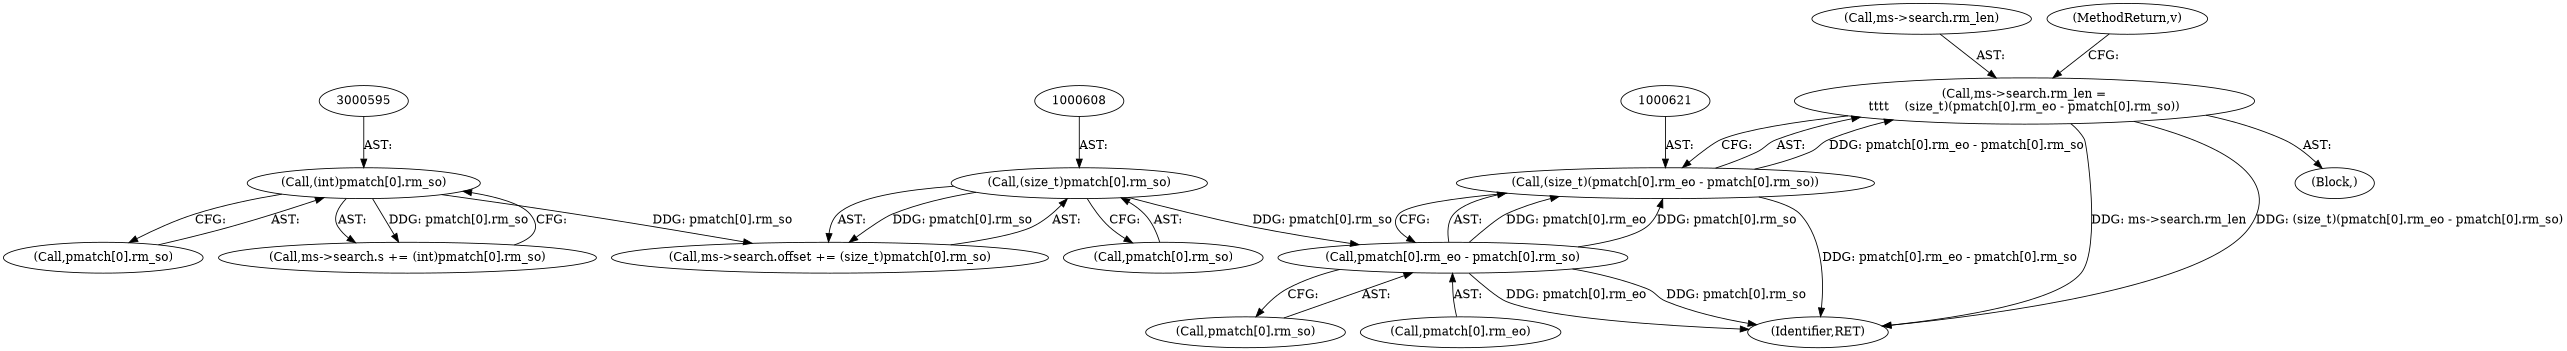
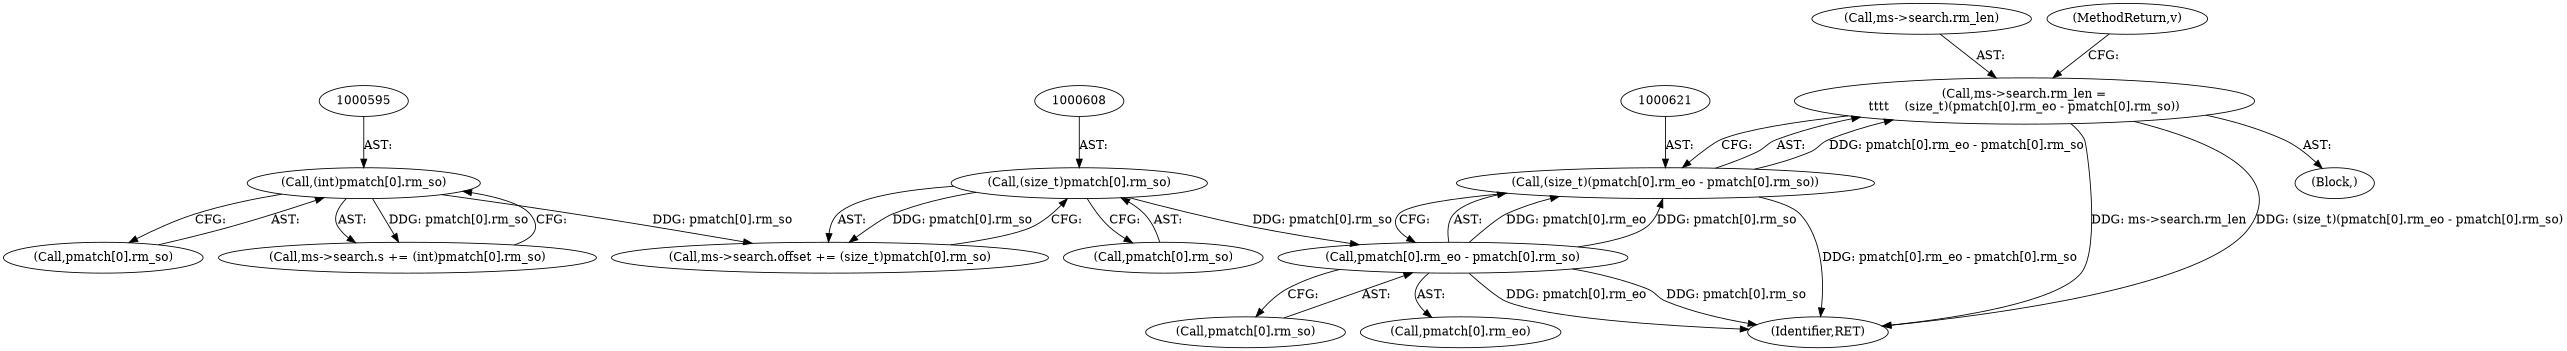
(364, 101) -> (364, 101)
(1069, 220) -> (1069, 220)
(1454, 299) -> (1416, 292)
